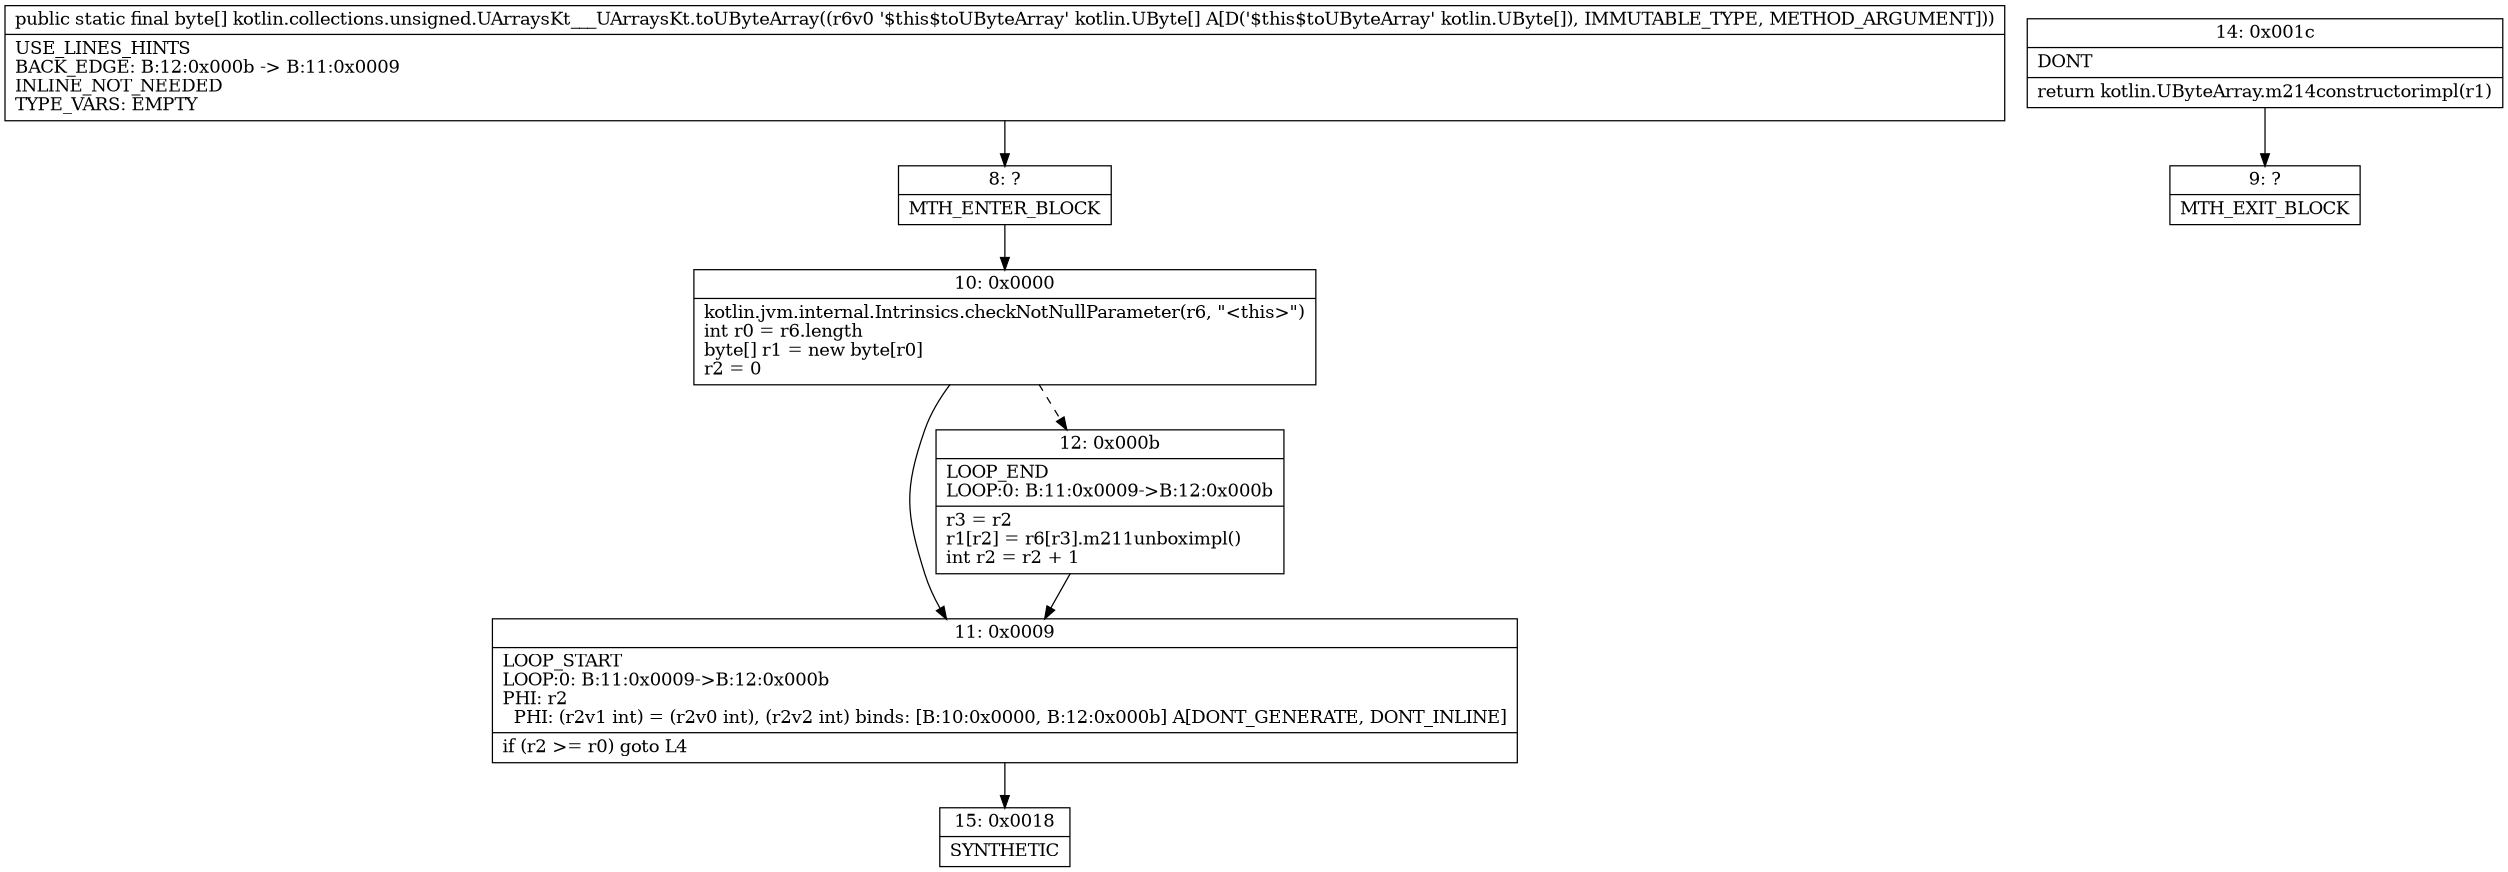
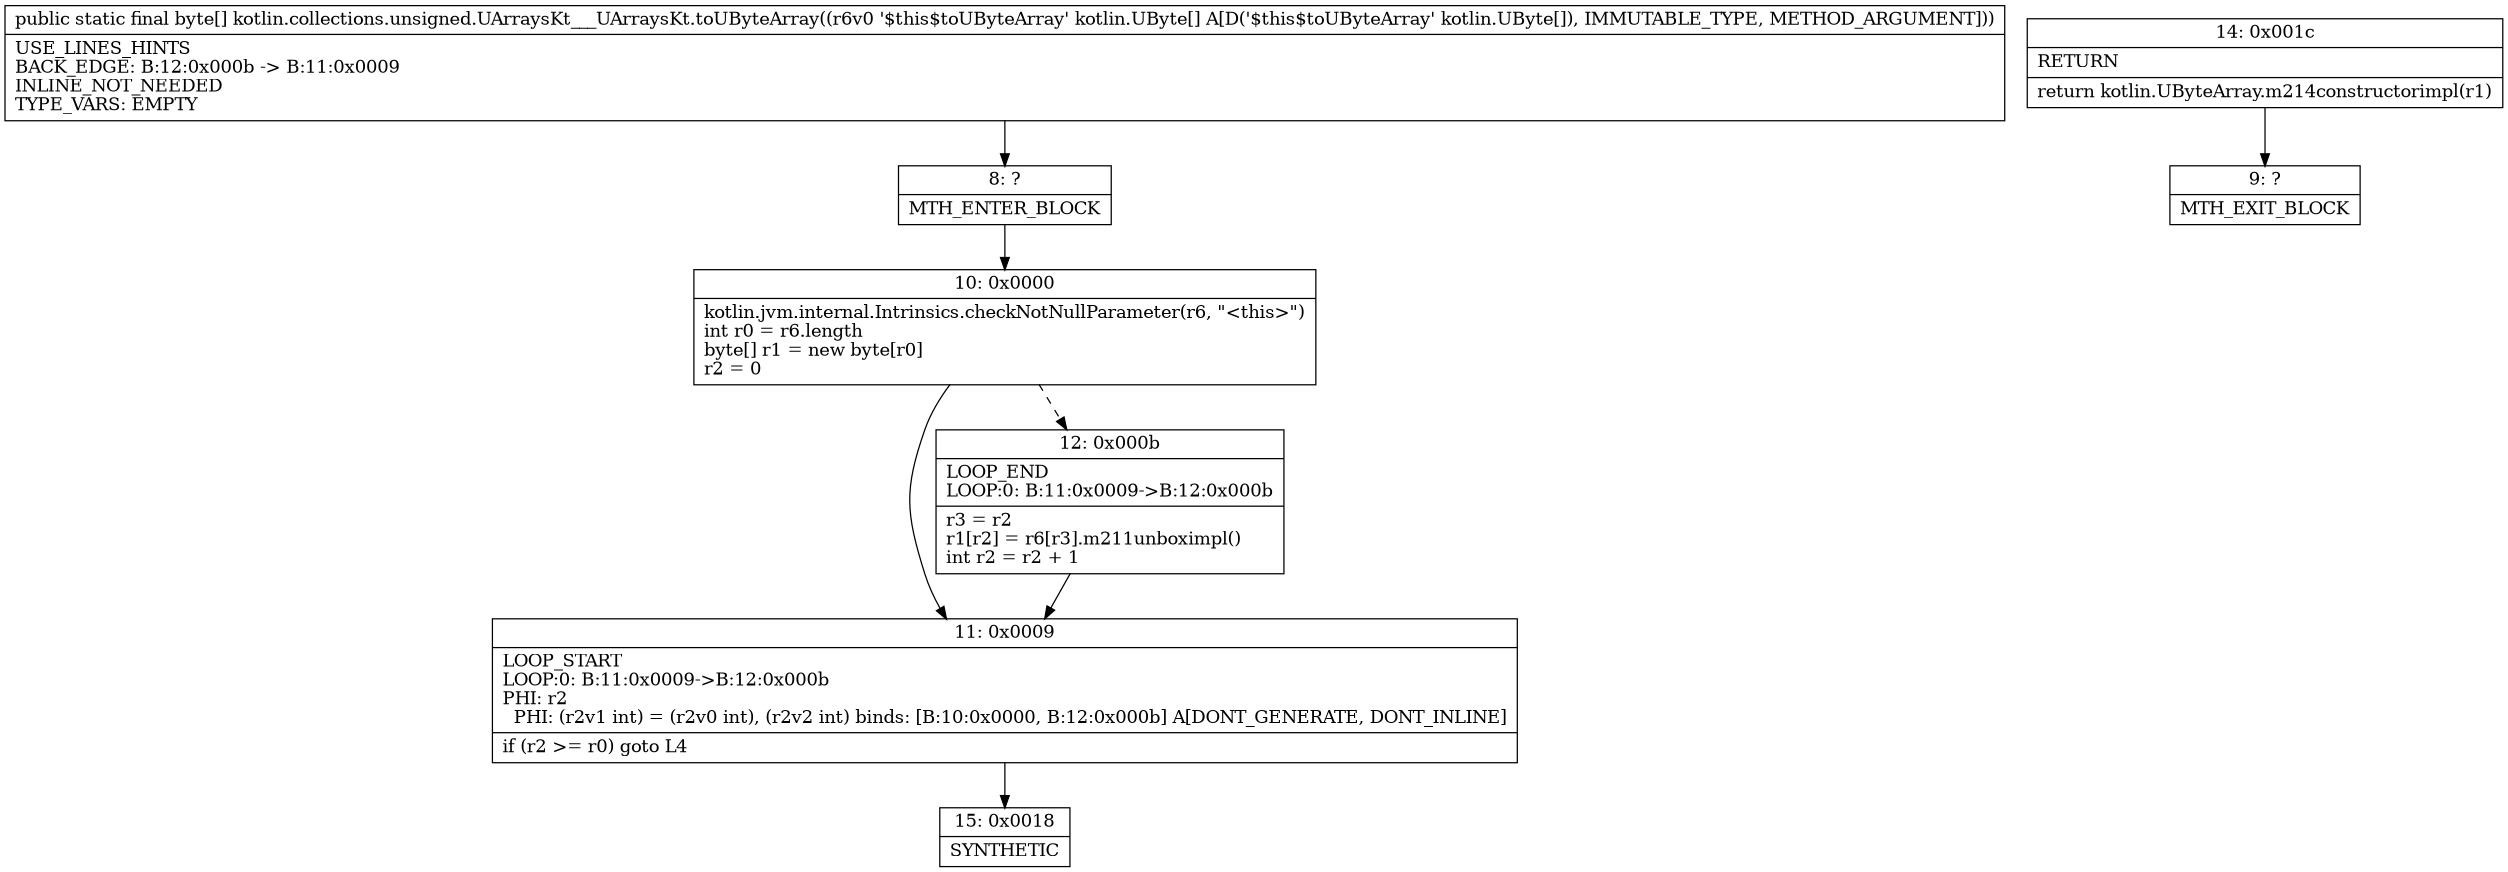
(2065, 62) -> (2078, 62)
